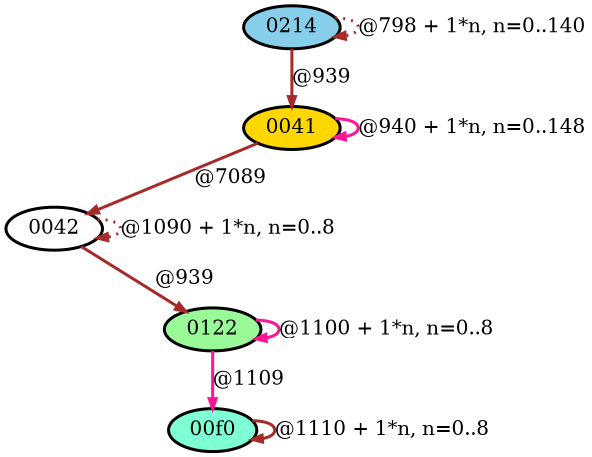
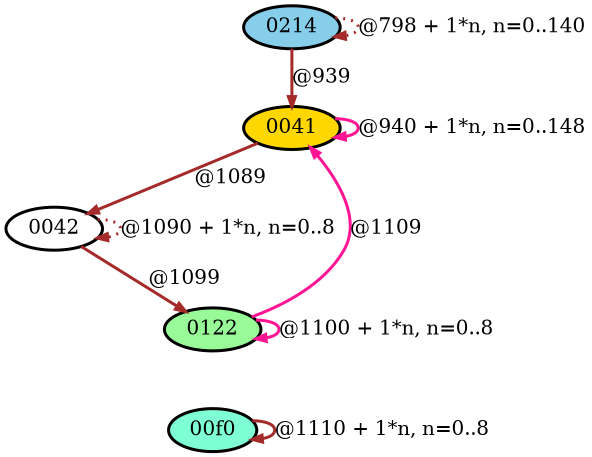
(231, 178) -> (231, 178)
(185, 279) -> (185, 279)
(213, 375) -> (341, 255)
